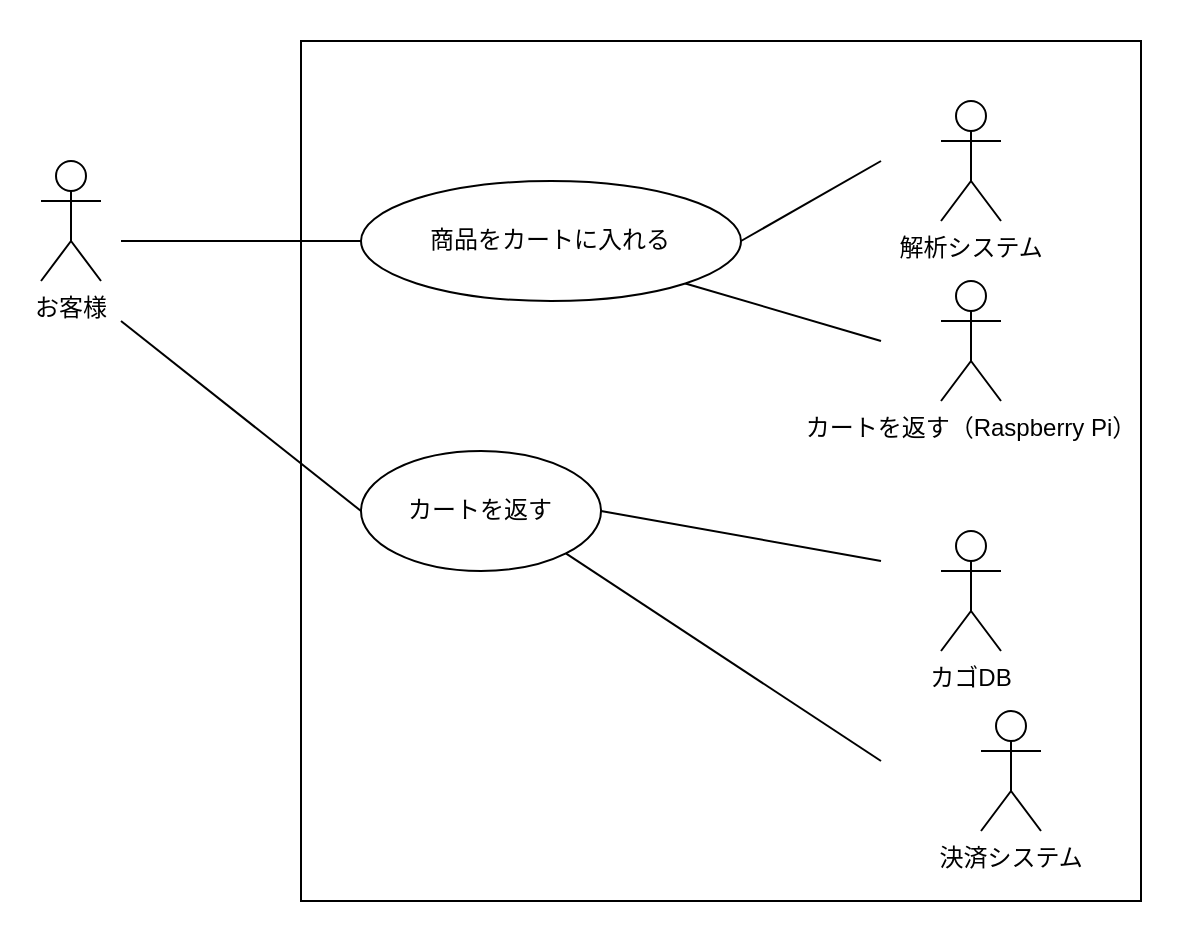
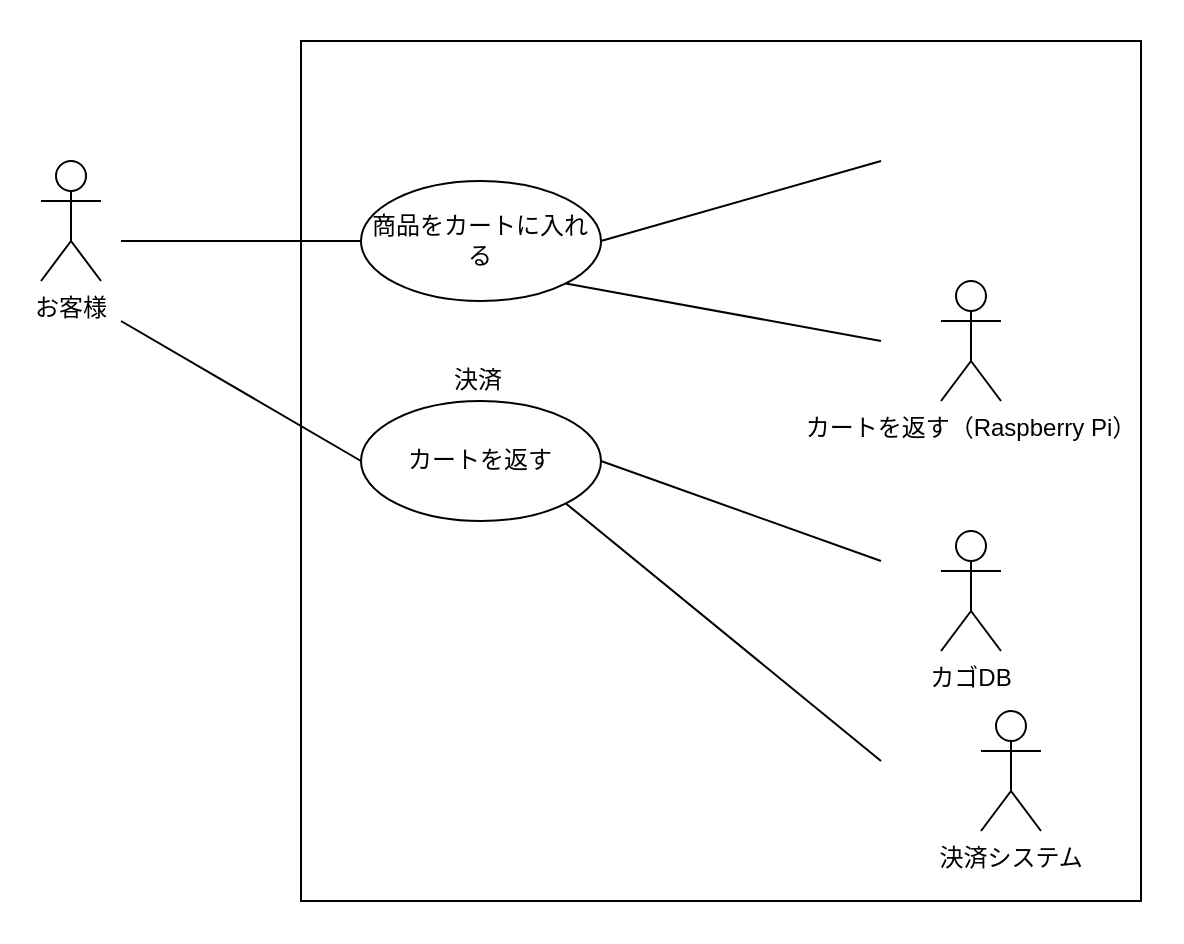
(971, 161) -> none
(551, 241) -> (481, 241)
none -> (491, 381)
(481, 511) -> (481, 461)
